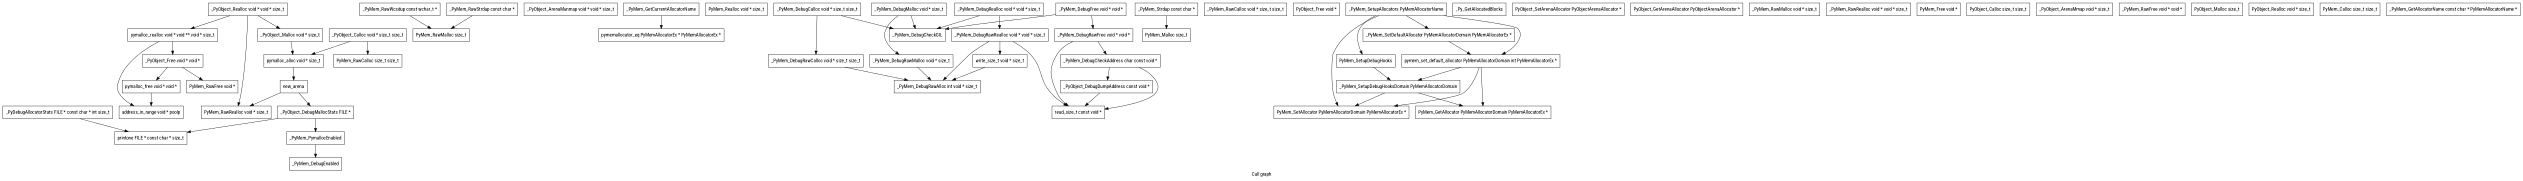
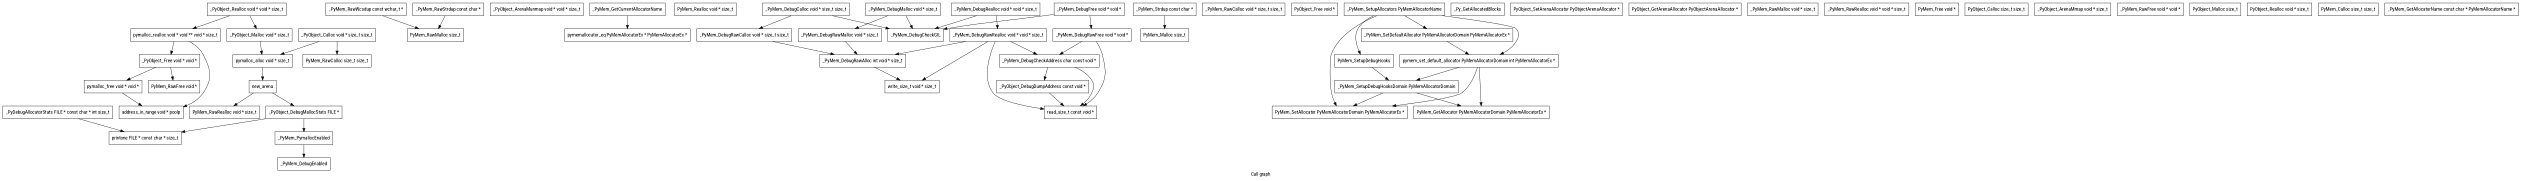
none -> (1022, 47)
(245, 59) -> none
(970, 73) -> (886, 73)
